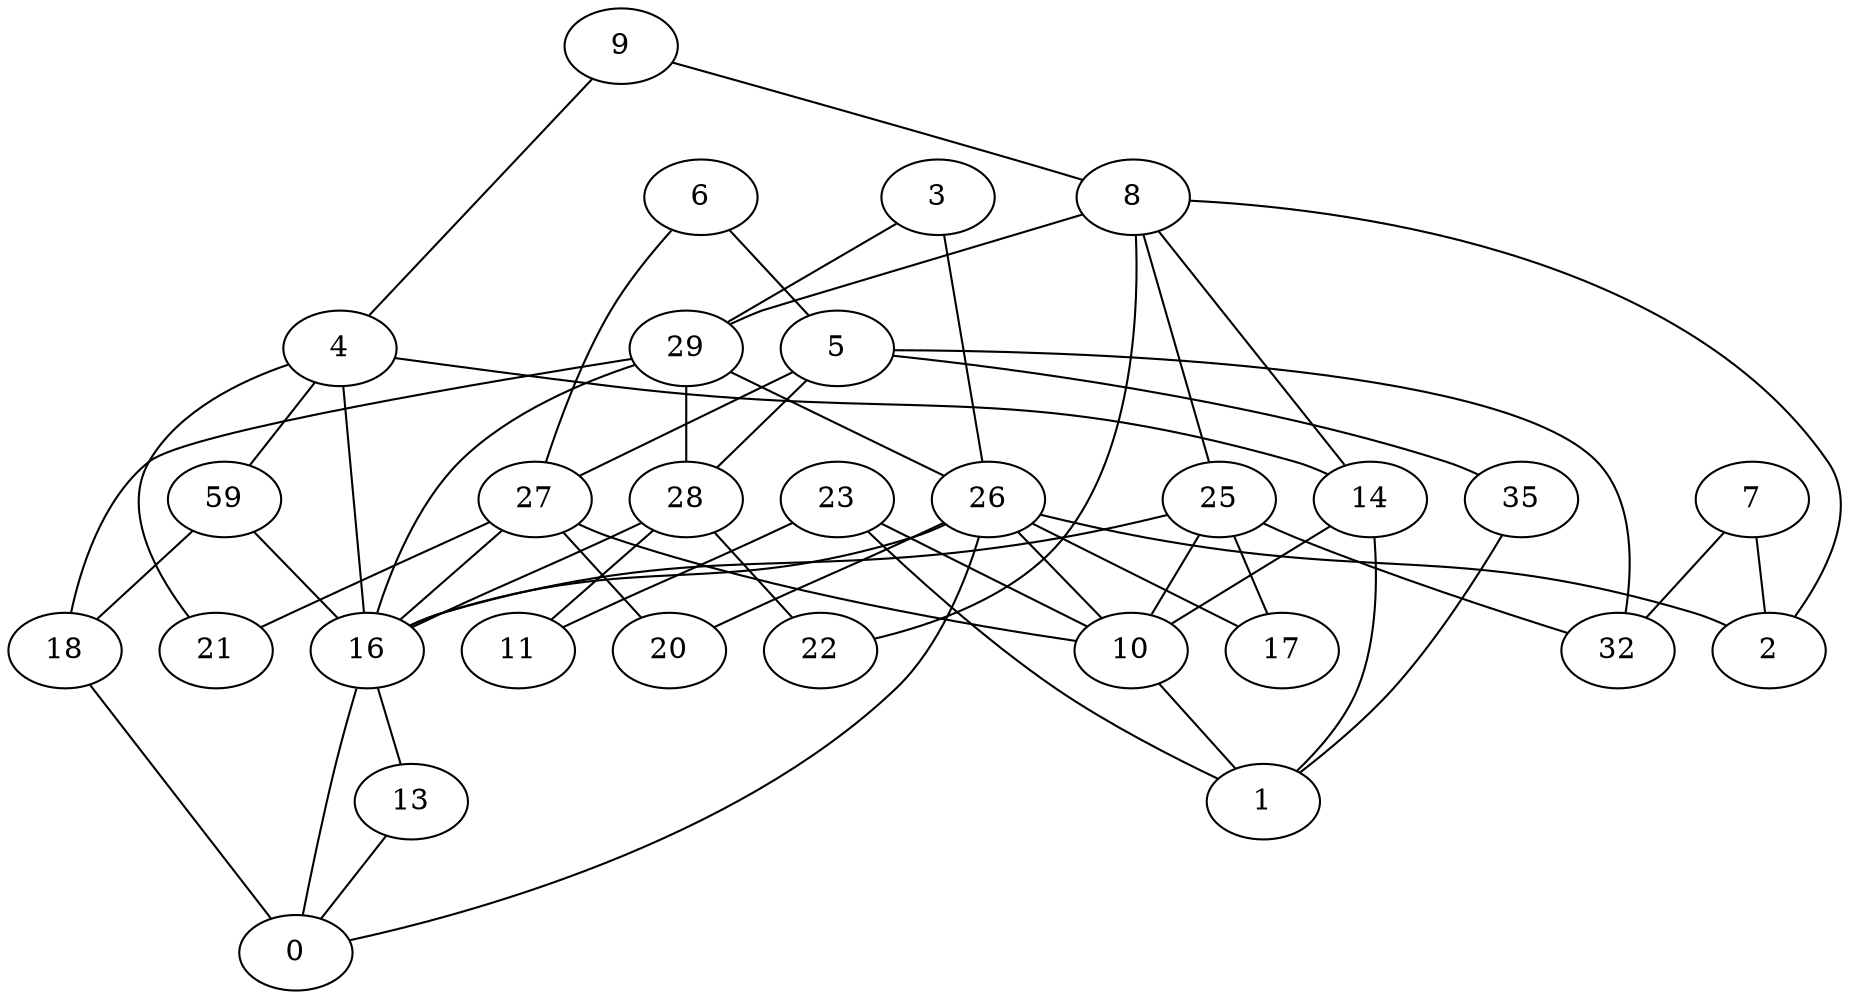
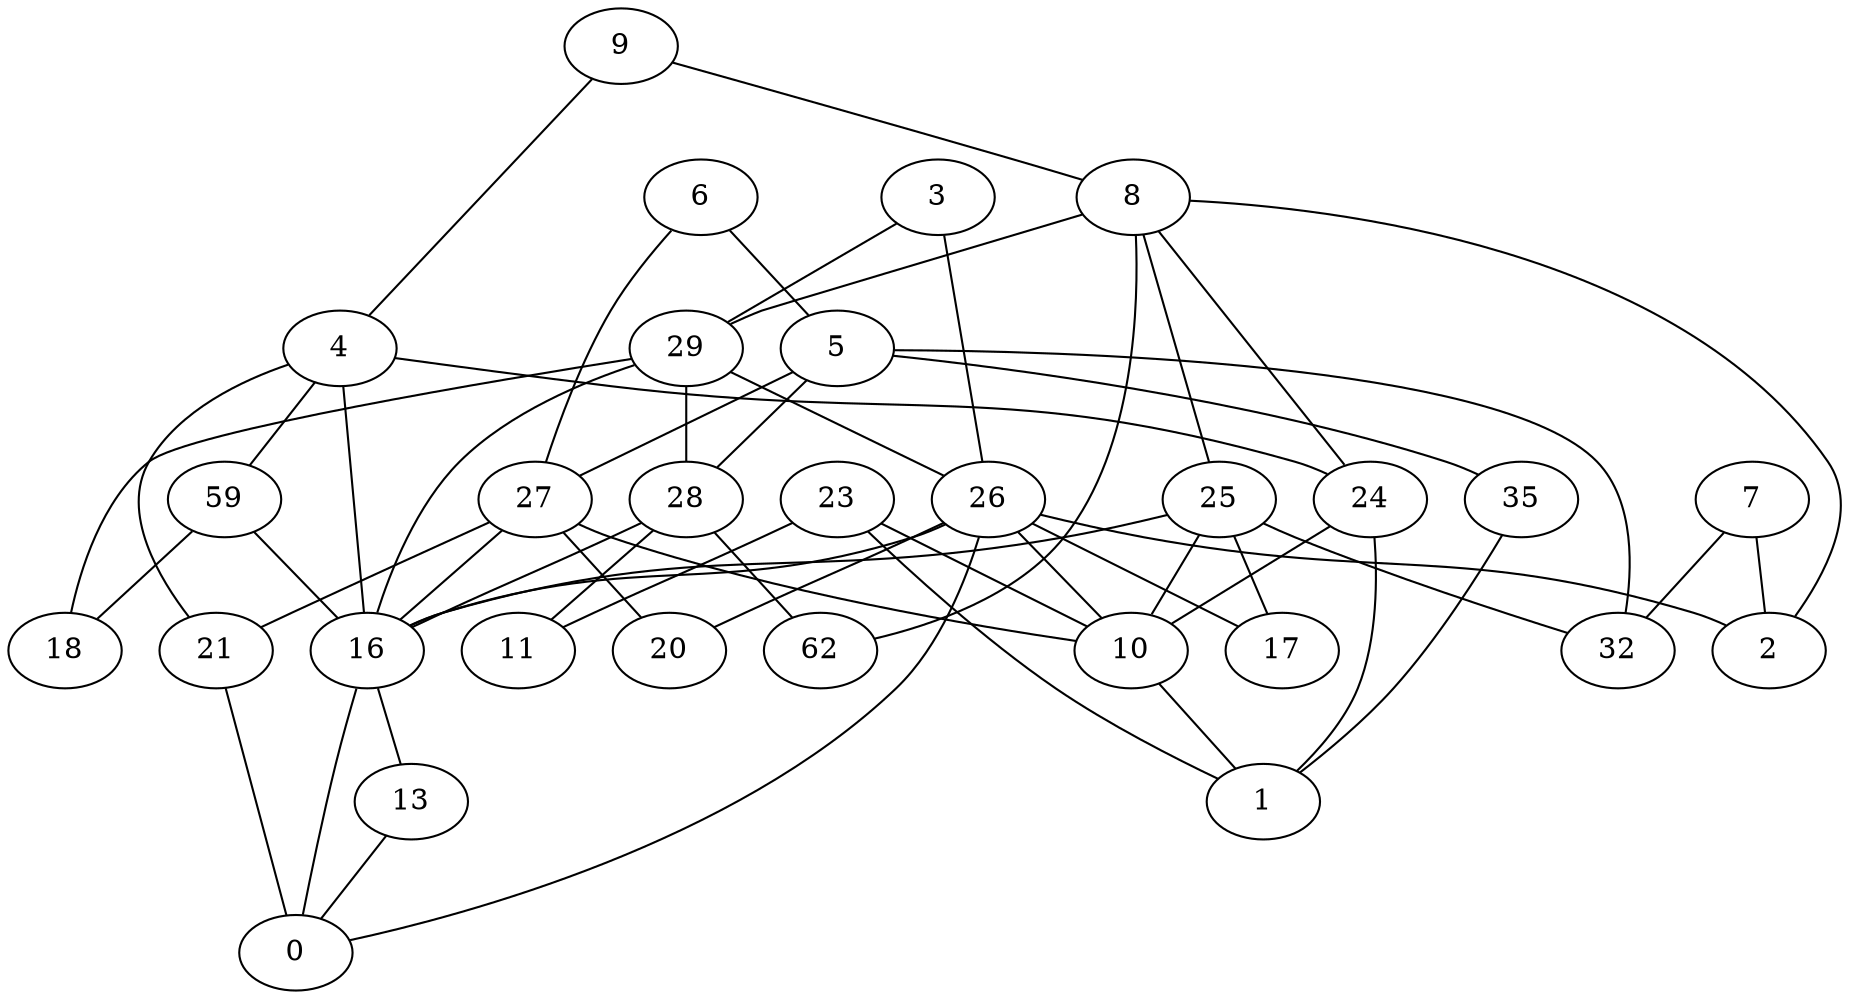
(1370, 499) -> (1370, 499)
(821, 651) -> (821, 651)
(180, 802) -> (256, 802)
